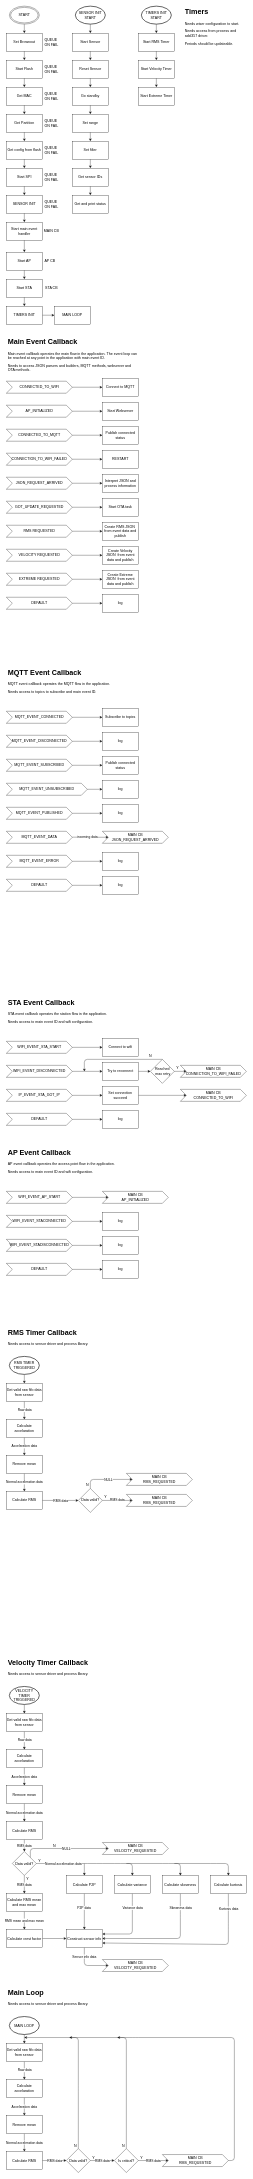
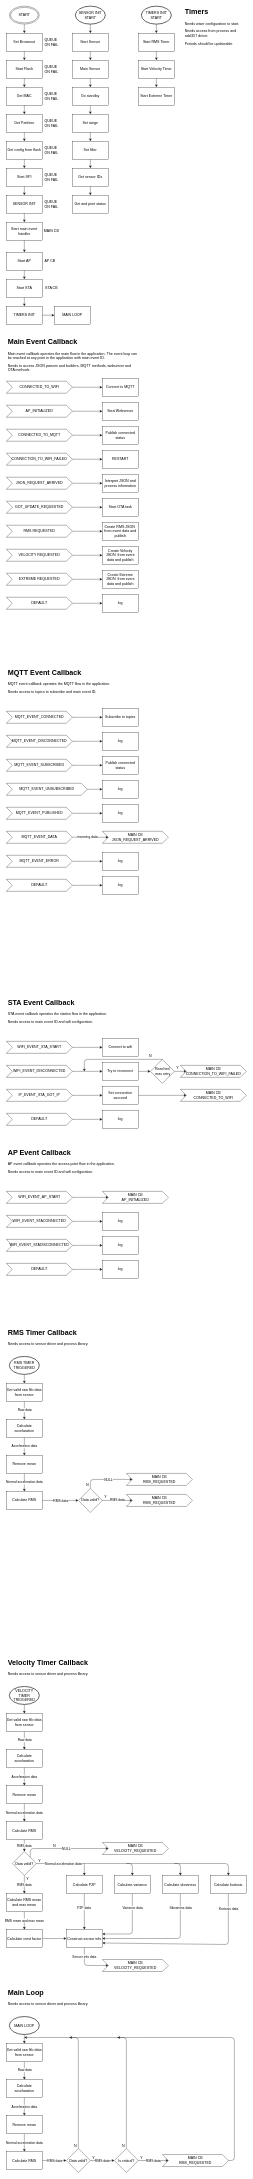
(90, 69) -> (90, 69)
